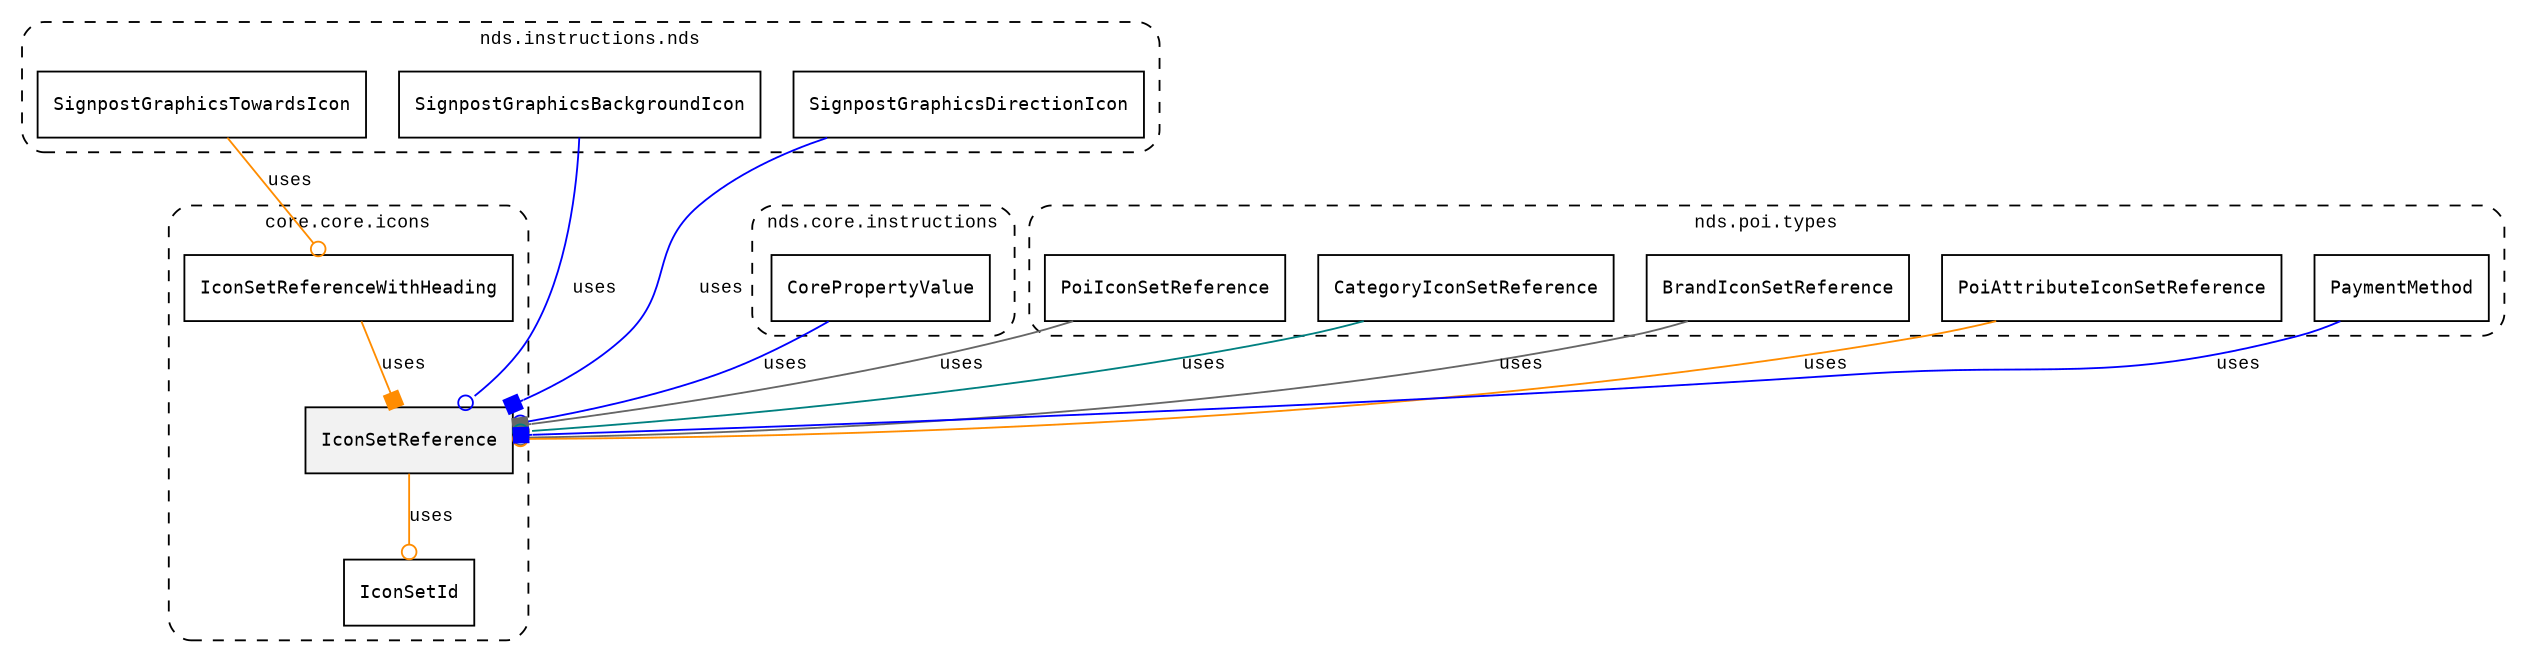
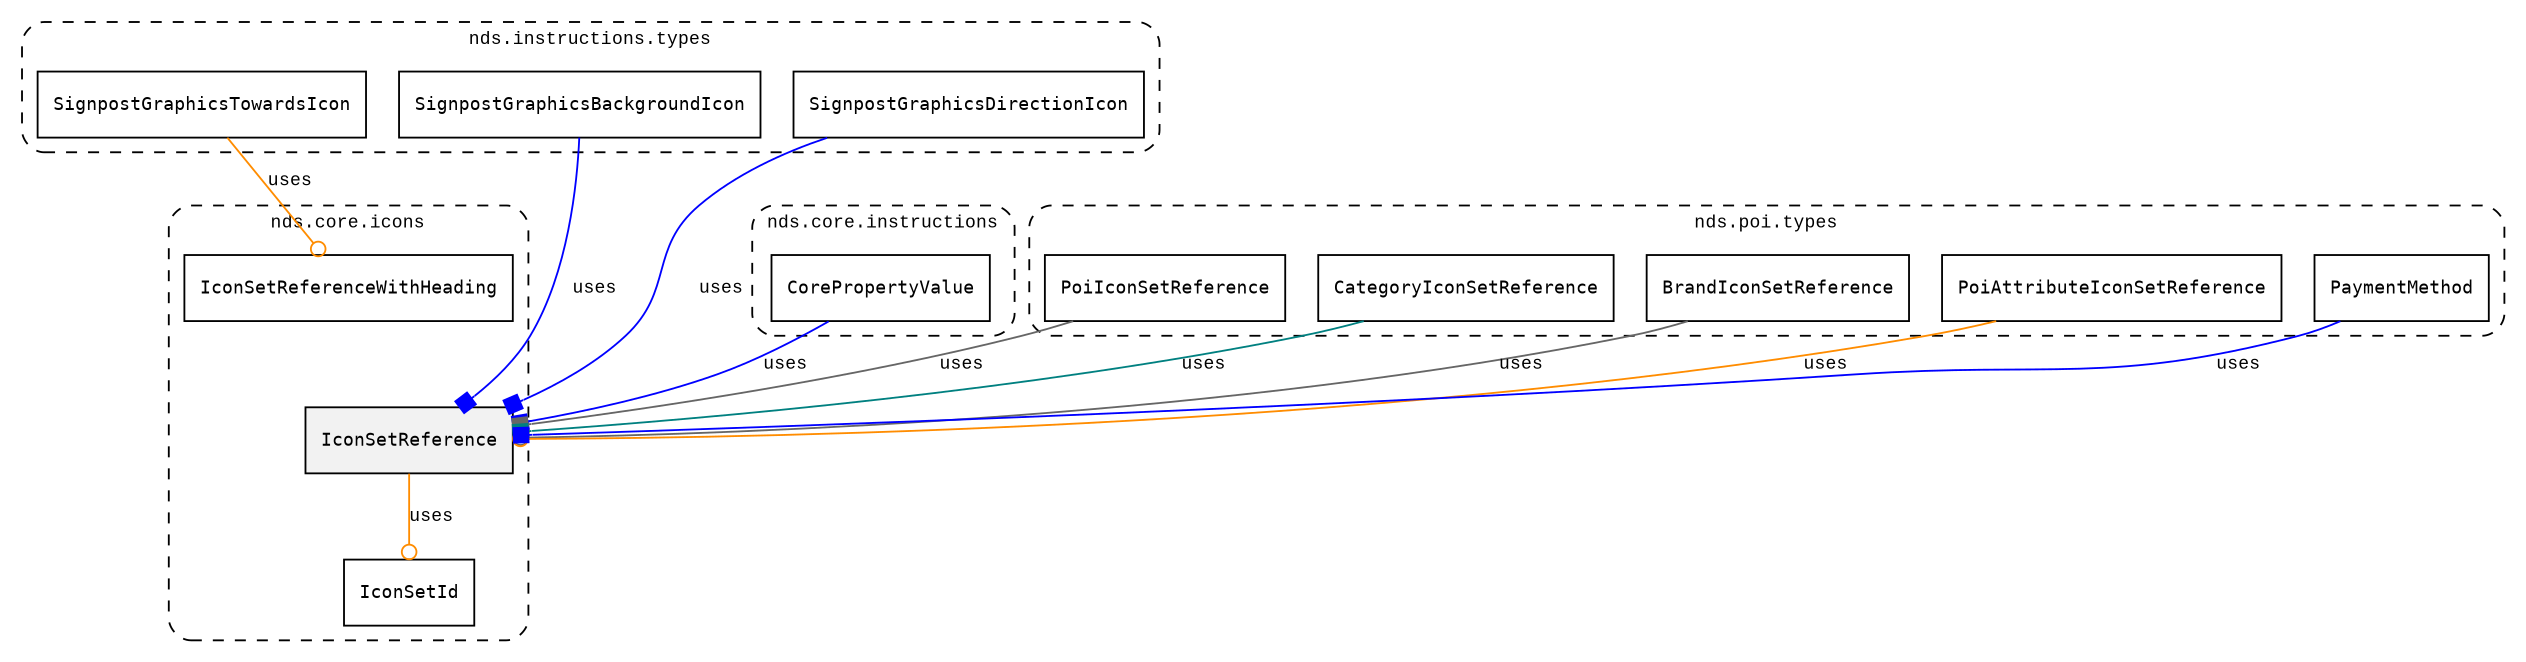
(591, 39) -> (591, 39)
(349, 223) -> (349, 223)
(555, 279) -> (555, 279)
(375, 356) -> none
(683, 386) -> (683, 386)
(950, 391) -> (950, 391)
